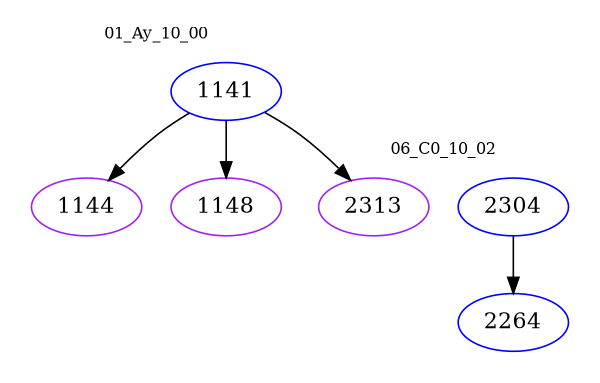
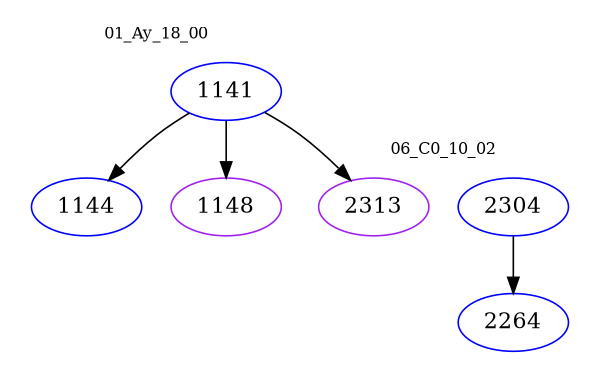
(156, 34) -> (156, 34)
(87, 207) -> (87, 207)
